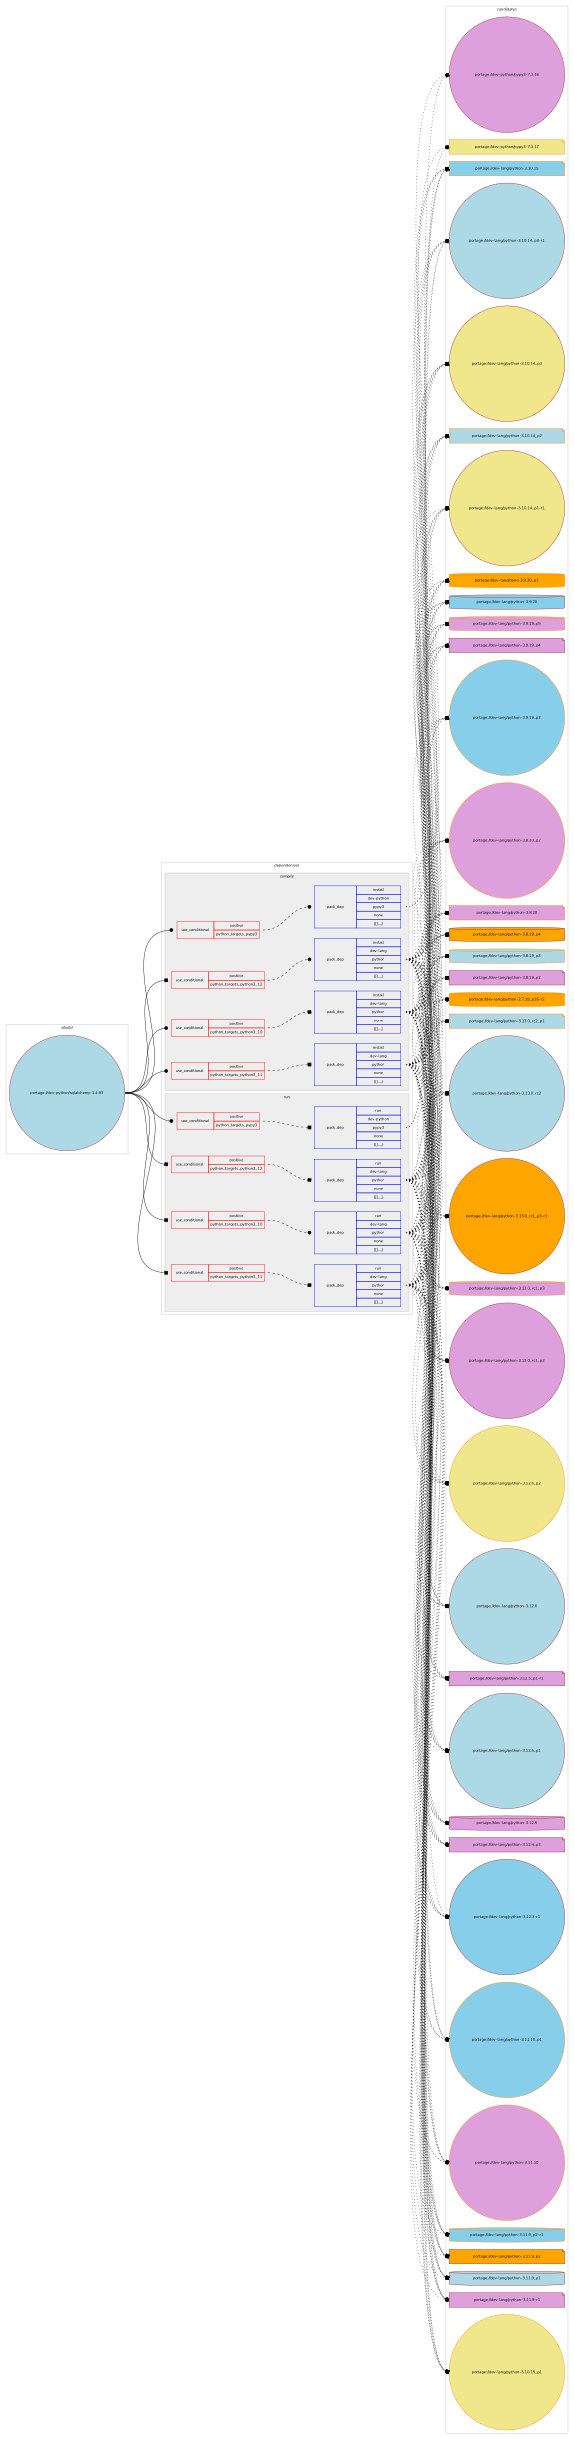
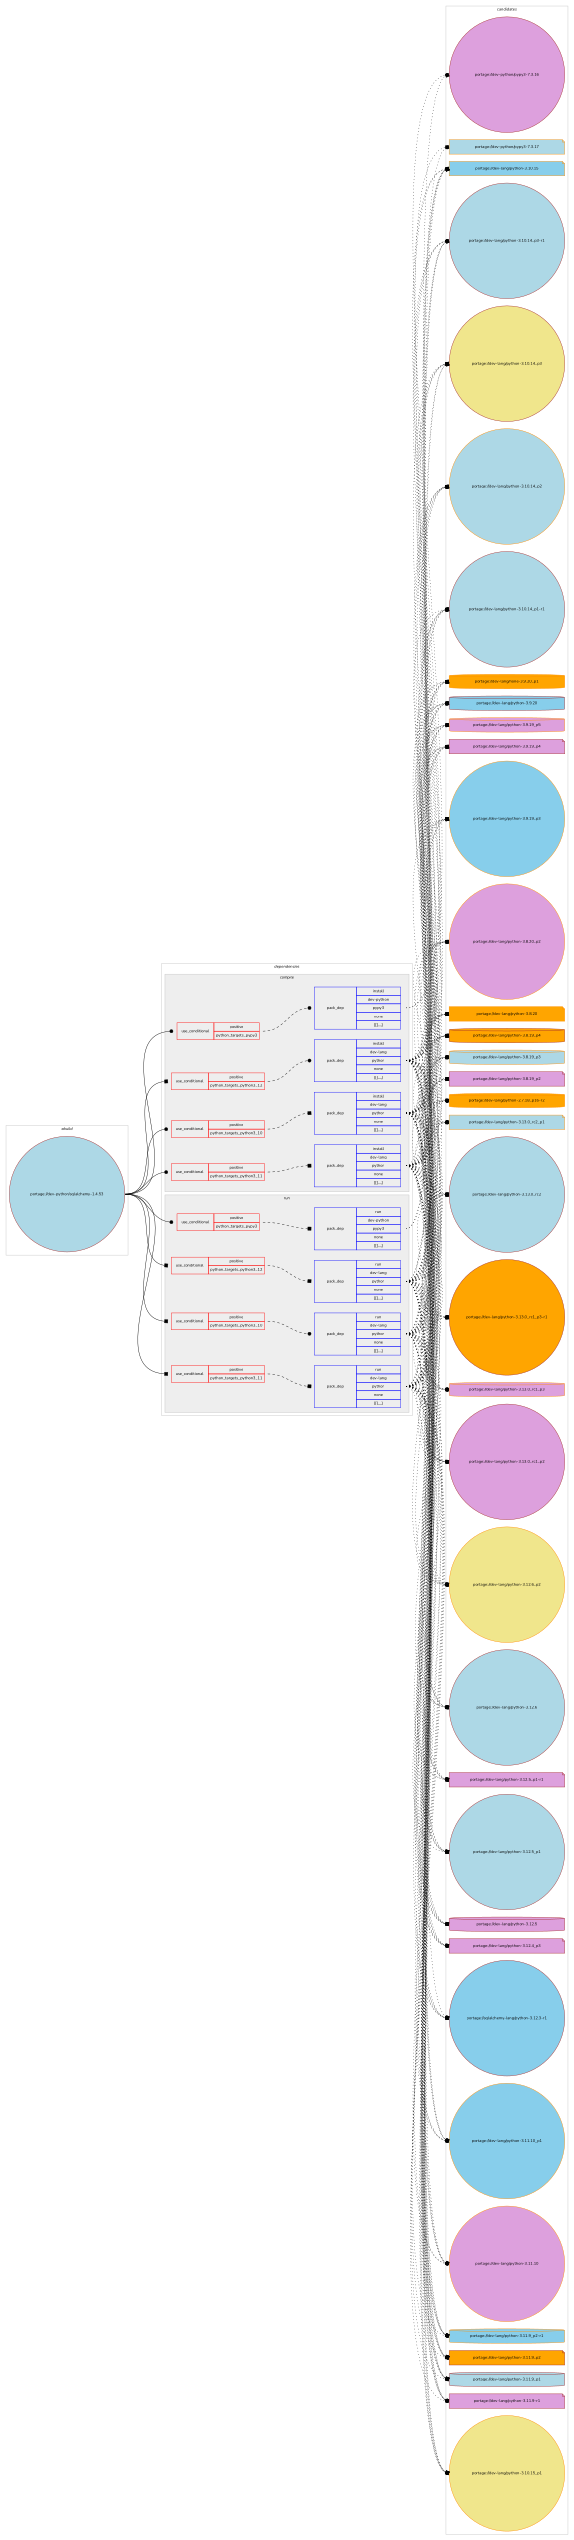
(507, 147) -> (507, 147)
(507, 436) -> (507, 486)
(507, 508) -> (507, 609)
(507, 913) -> (507, 1014)
(507, 1917) -> (507, 2018)
